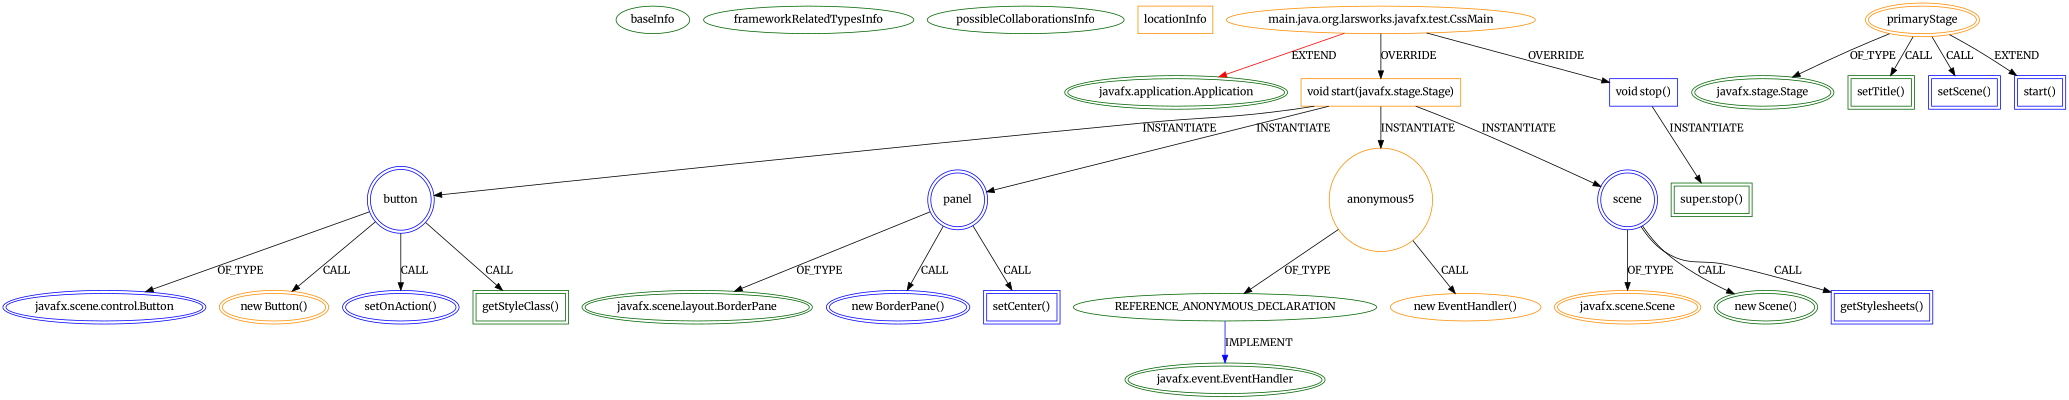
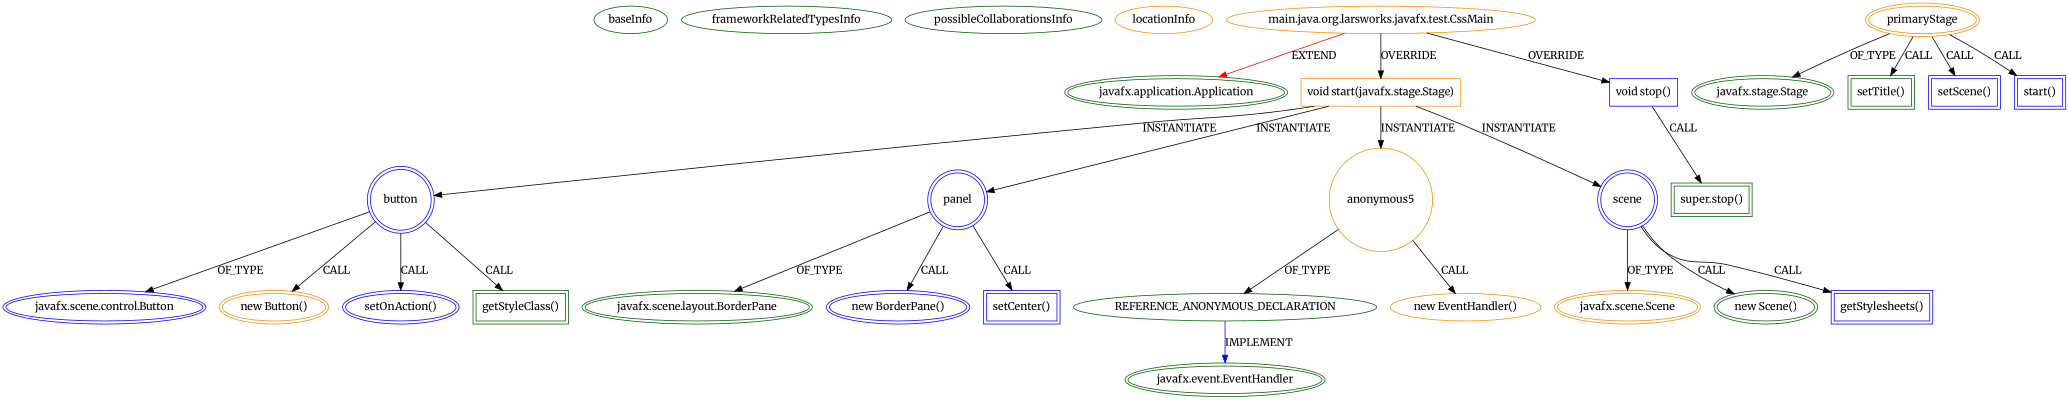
(1175, 20) -> (1164, 20)
(2017, 56) -> (2008, 56)
(1707, 129) -> (1684, 129)
